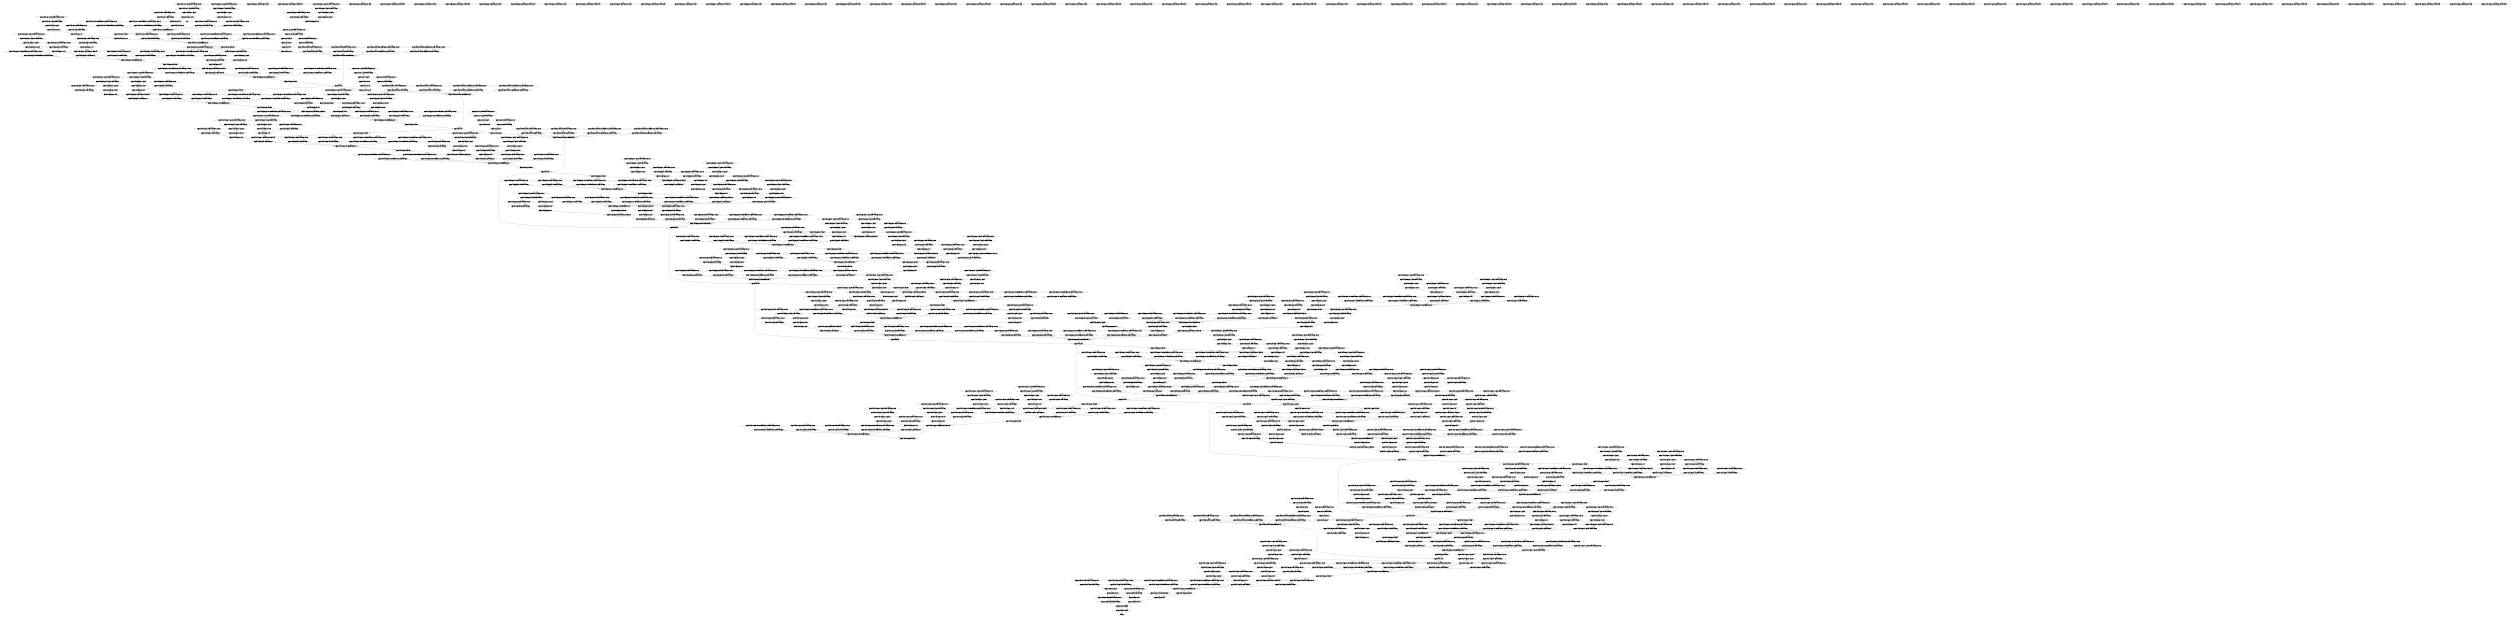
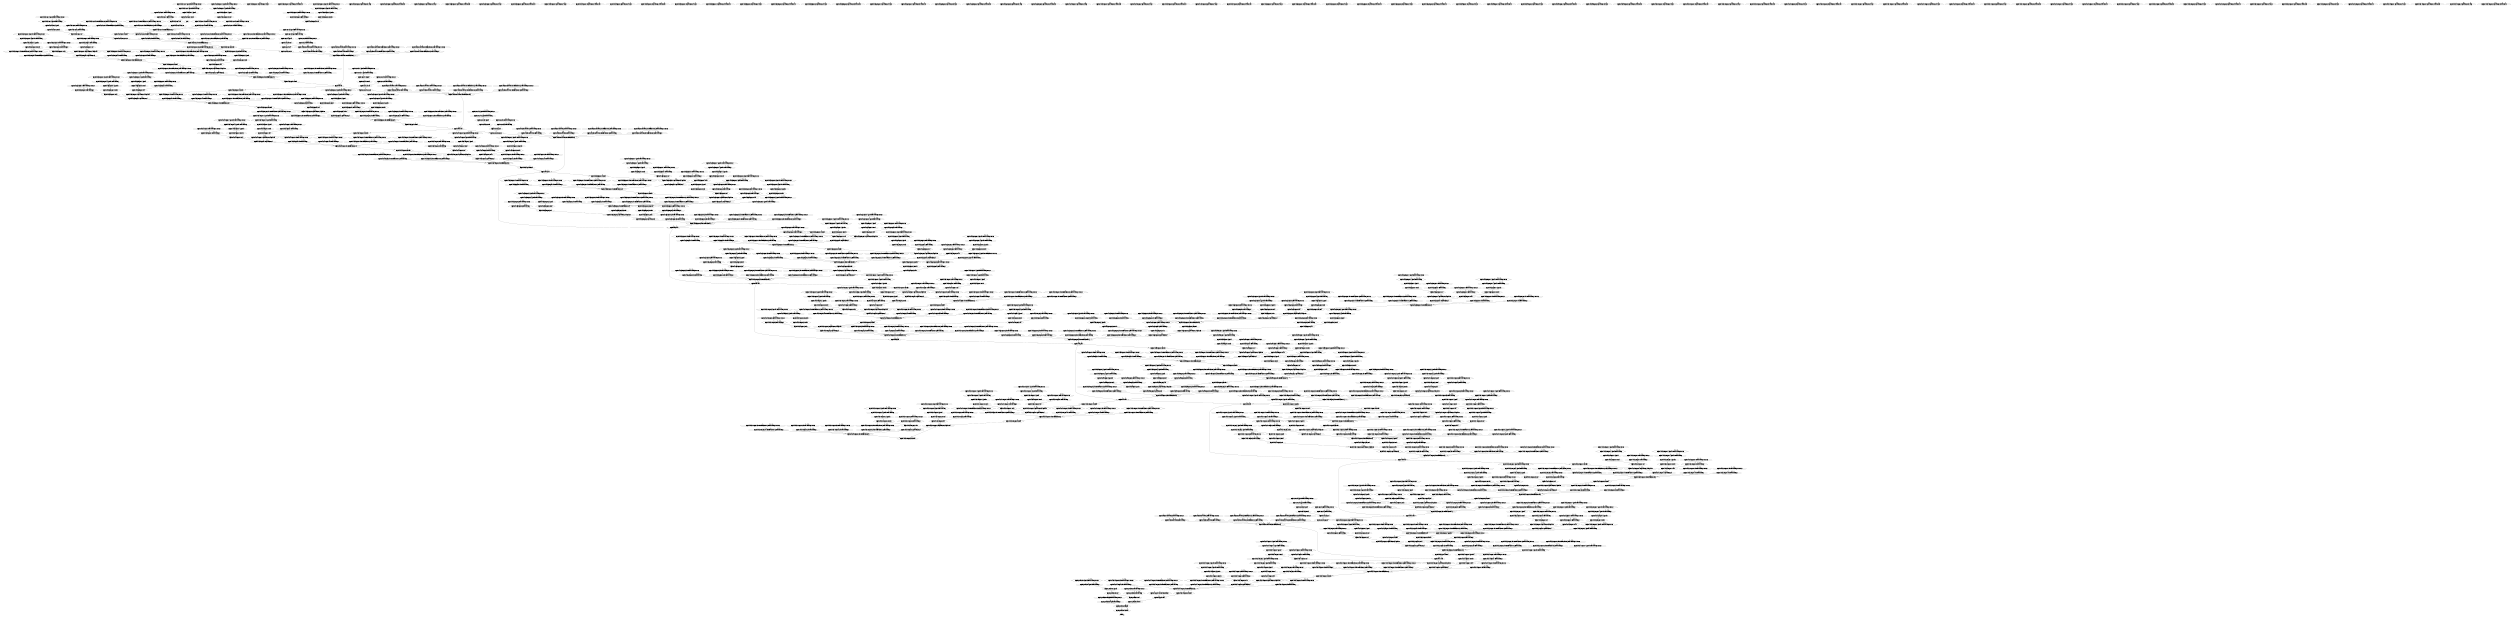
(264, 133) -> (264, 133)
(895, 331) -> (895, 331)
(1465, 520) -> none
